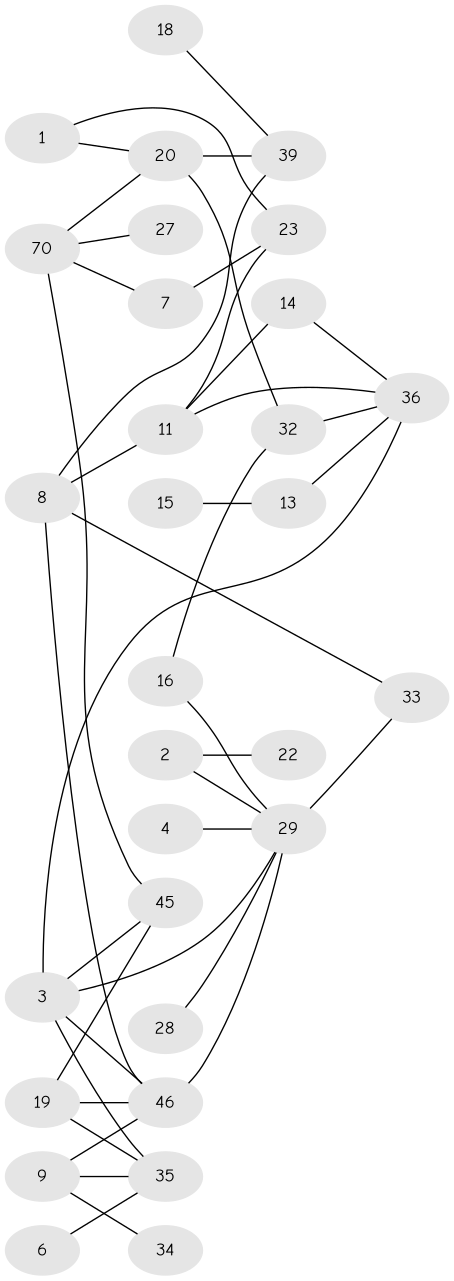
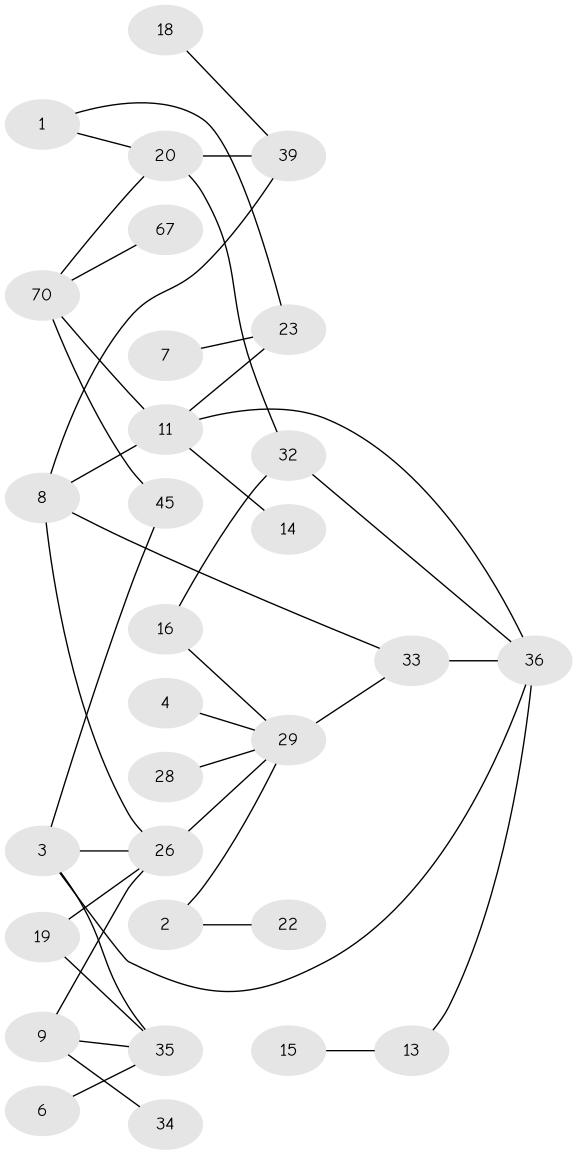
(166, 230) -> (166, 230)
(104, 276) -> (106, 368)
(350, 351) -> (474, 661)
(194, 945) -> none
(99, 1011) -> none
(166, 1103) -> (166, 851)
